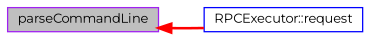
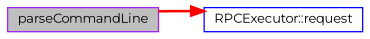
(188, 28) -> (175, 11)
